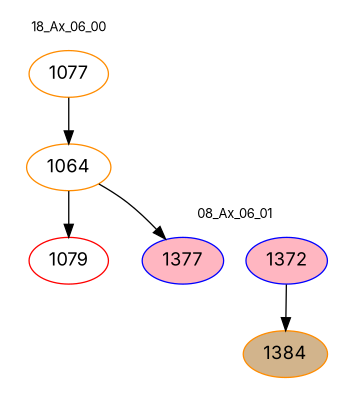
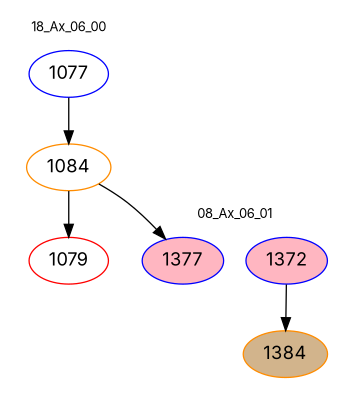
(69, 74) -> (69, 74)
(69, 167) -> (69, 167)
